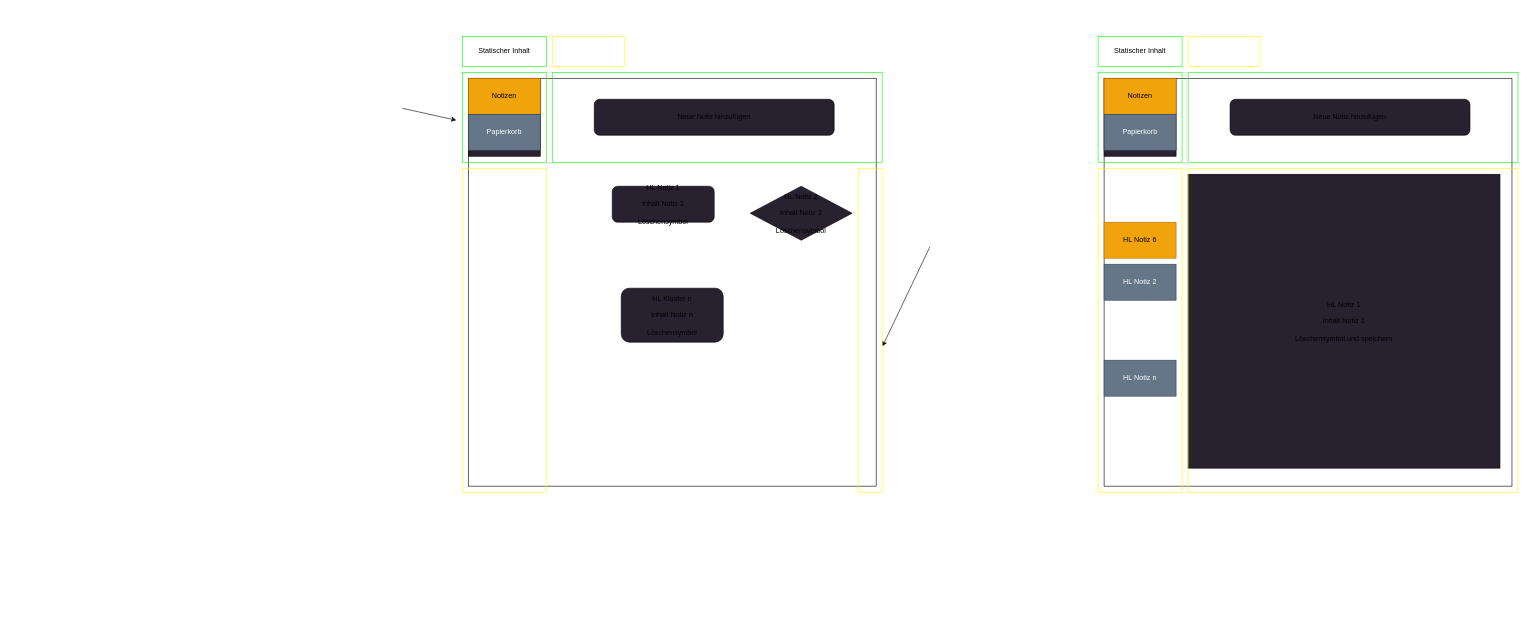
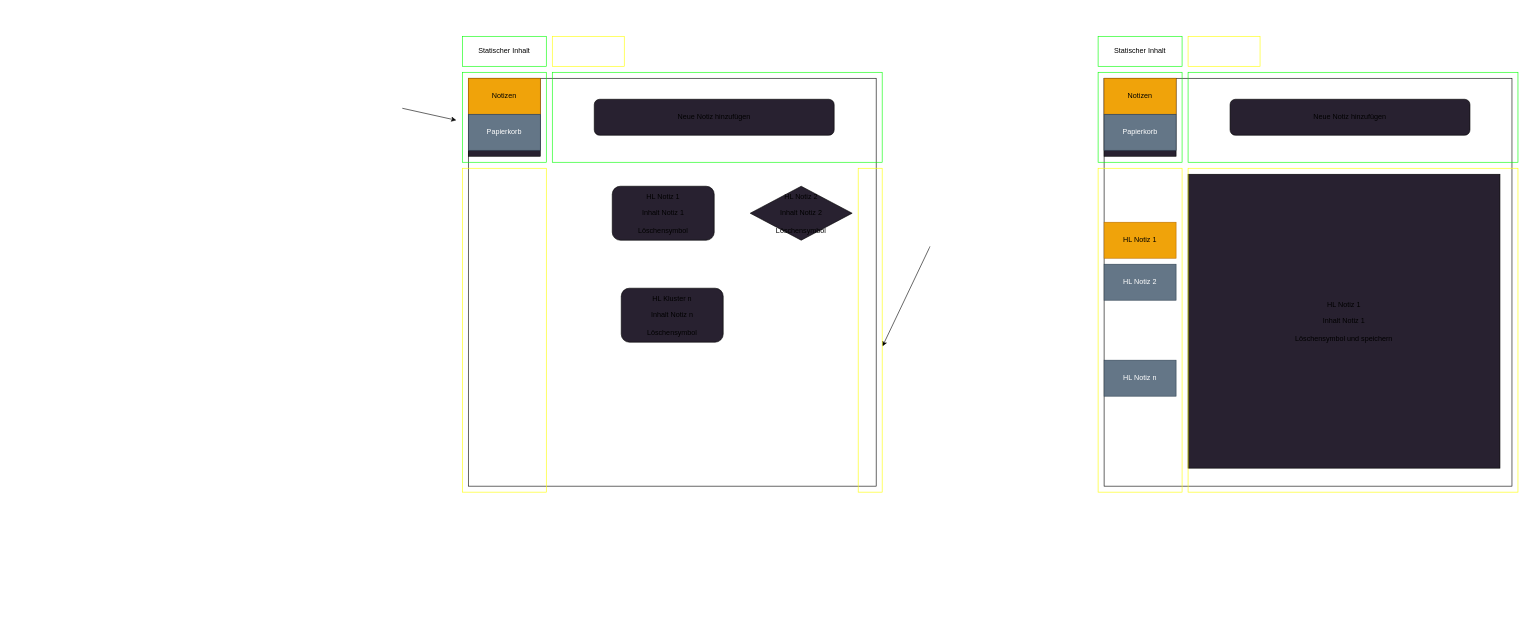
(663, 204) -> (663, 213)
(1140, 240) -> (1140, 240)
